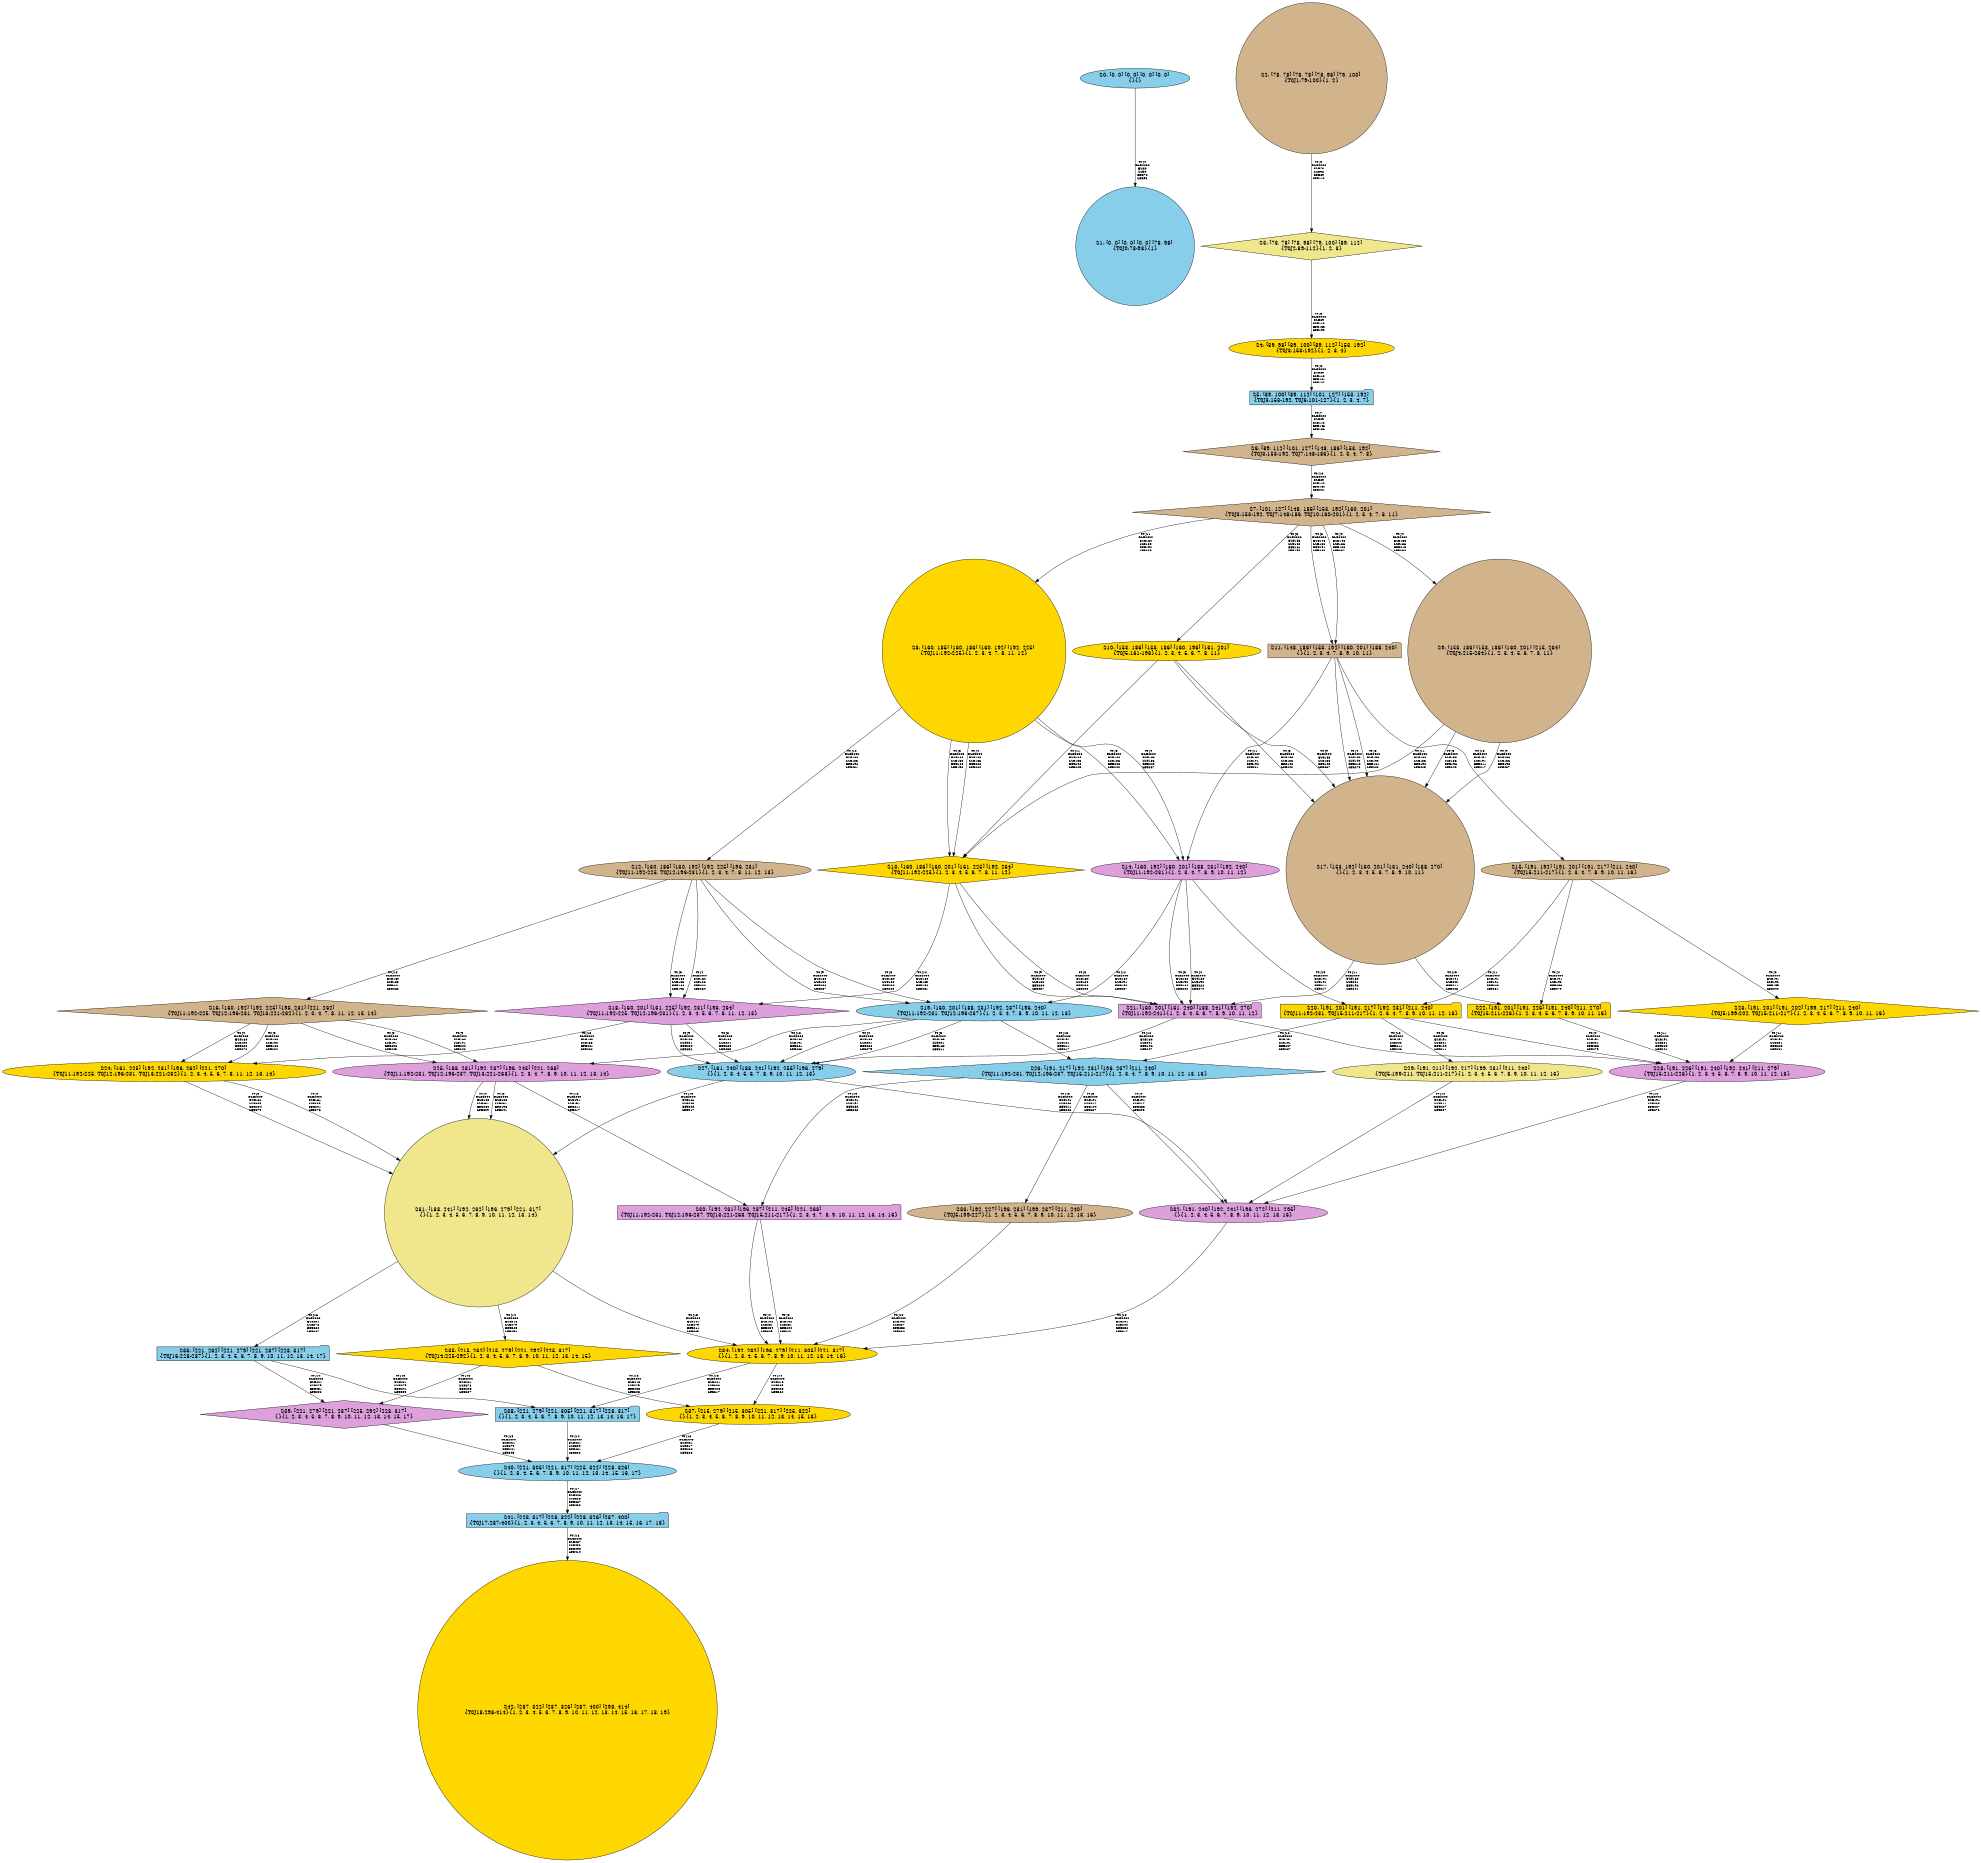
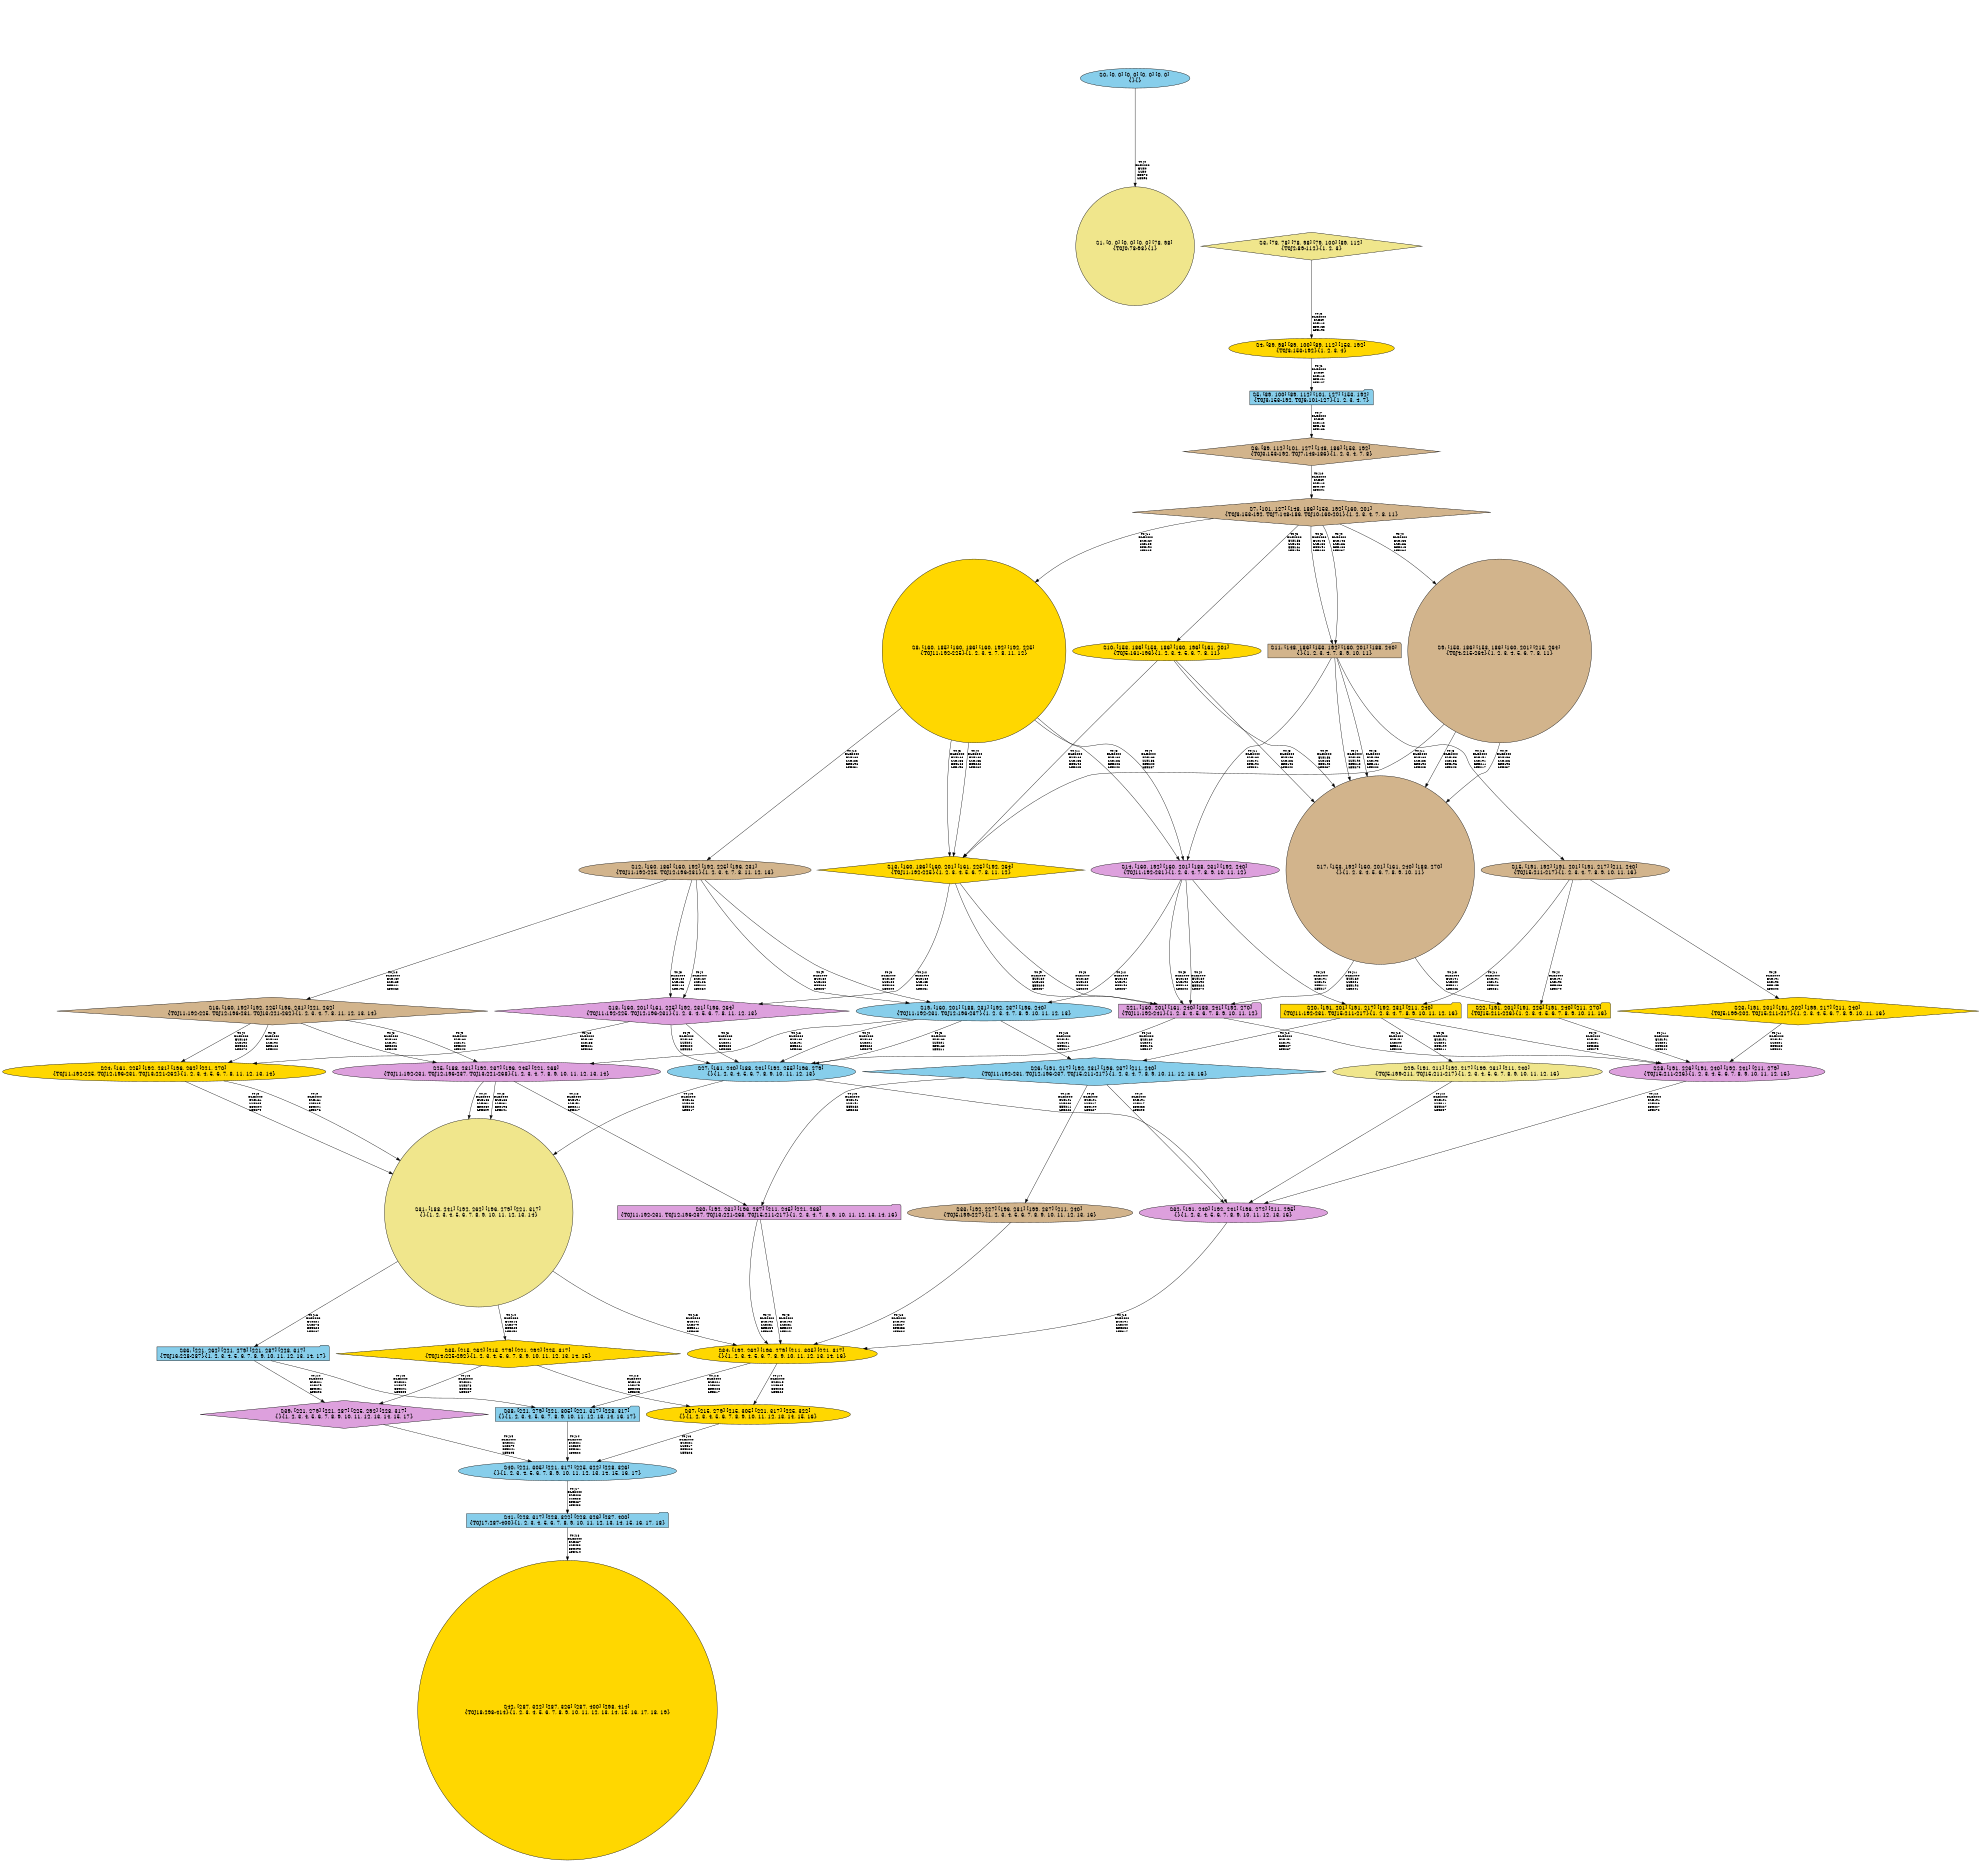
(1312, 78) -> none
(1135, 246) -> (1135, 246)
